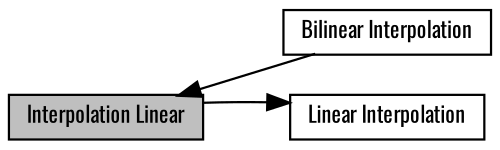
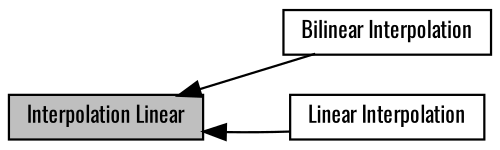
(235, 102) -> (258, 132)
